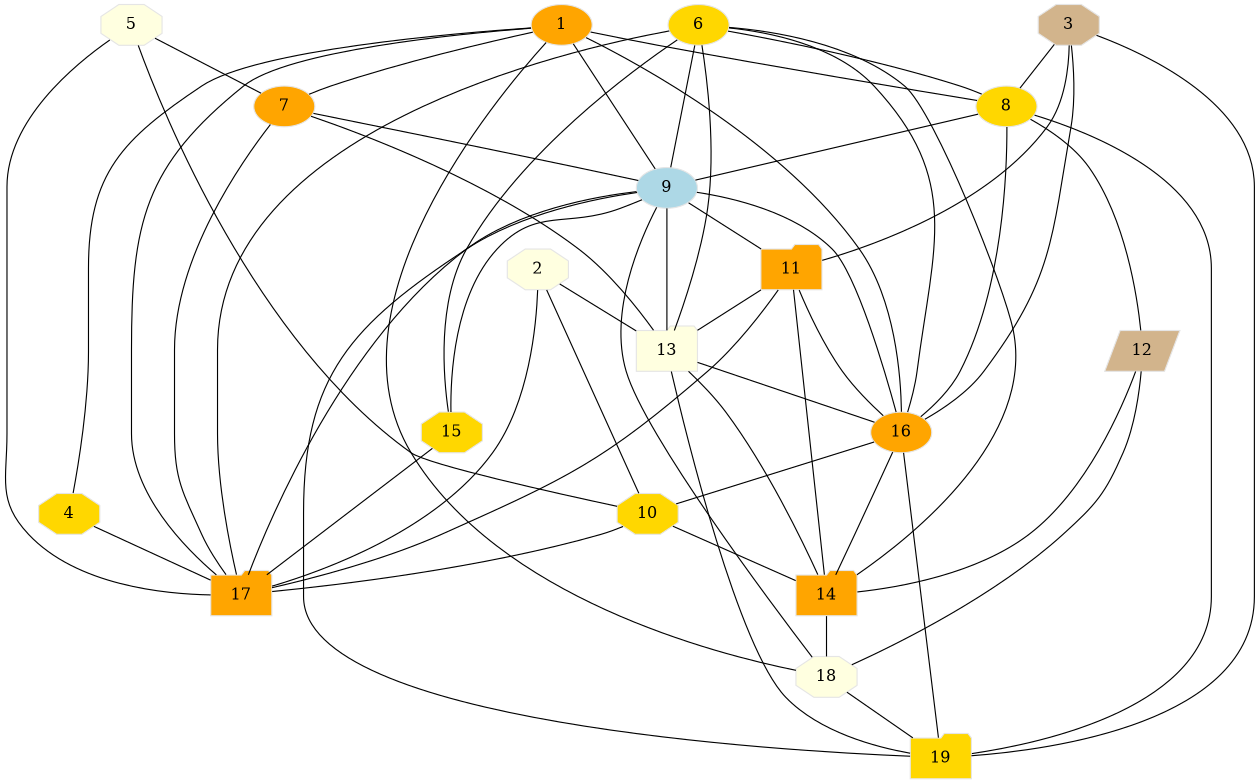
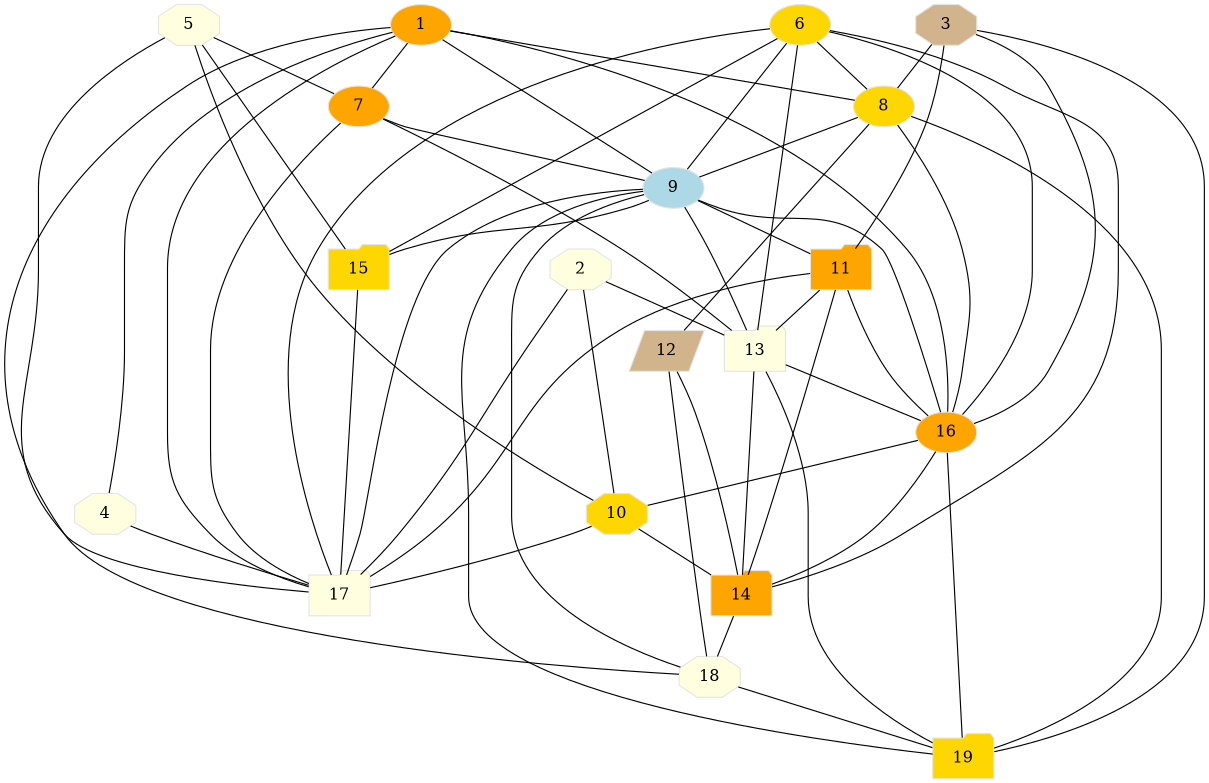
none -> (274, 147)
(452, 432) -> (359, 269)
(69, 514) -> (105, 514)
(241, 595) -> (340, 595)
